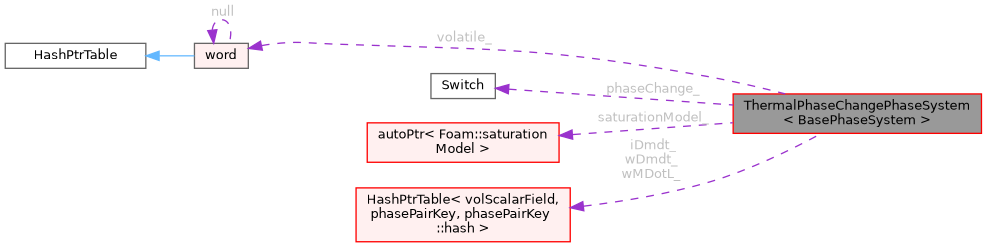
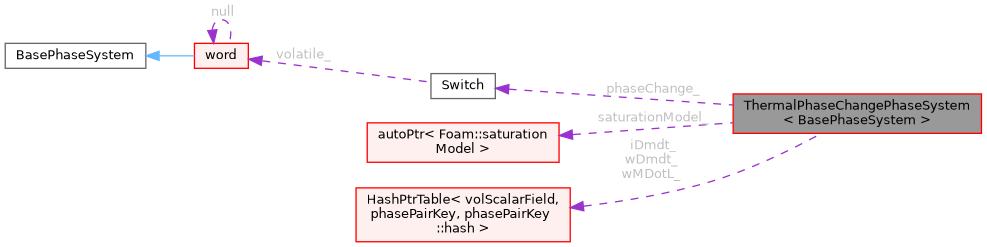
(525, 52) -> (347, 72)
(76, 56) -> (76, 56)
(221, 56) -> (221, 56)
